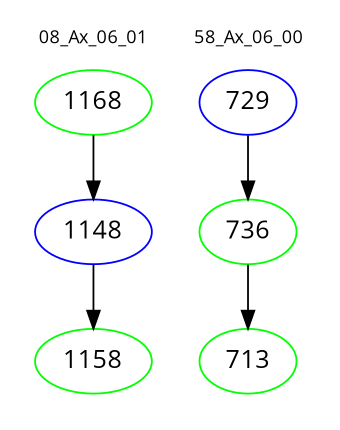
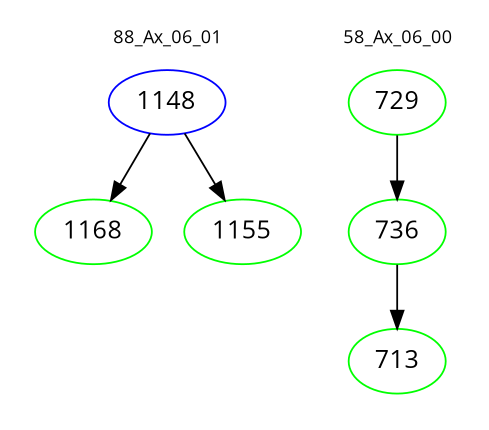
(93, 39) -> (168, 39)
(248, 102) -> (397, 102)
(93, 158) -> (135, 159)
(93, 361) -> (243, 232)
